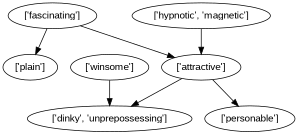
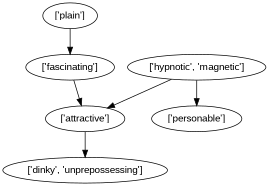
(43, 38) -> (70, 38)
(110, 67) -> none
(223, 90) -> (197, 89)
